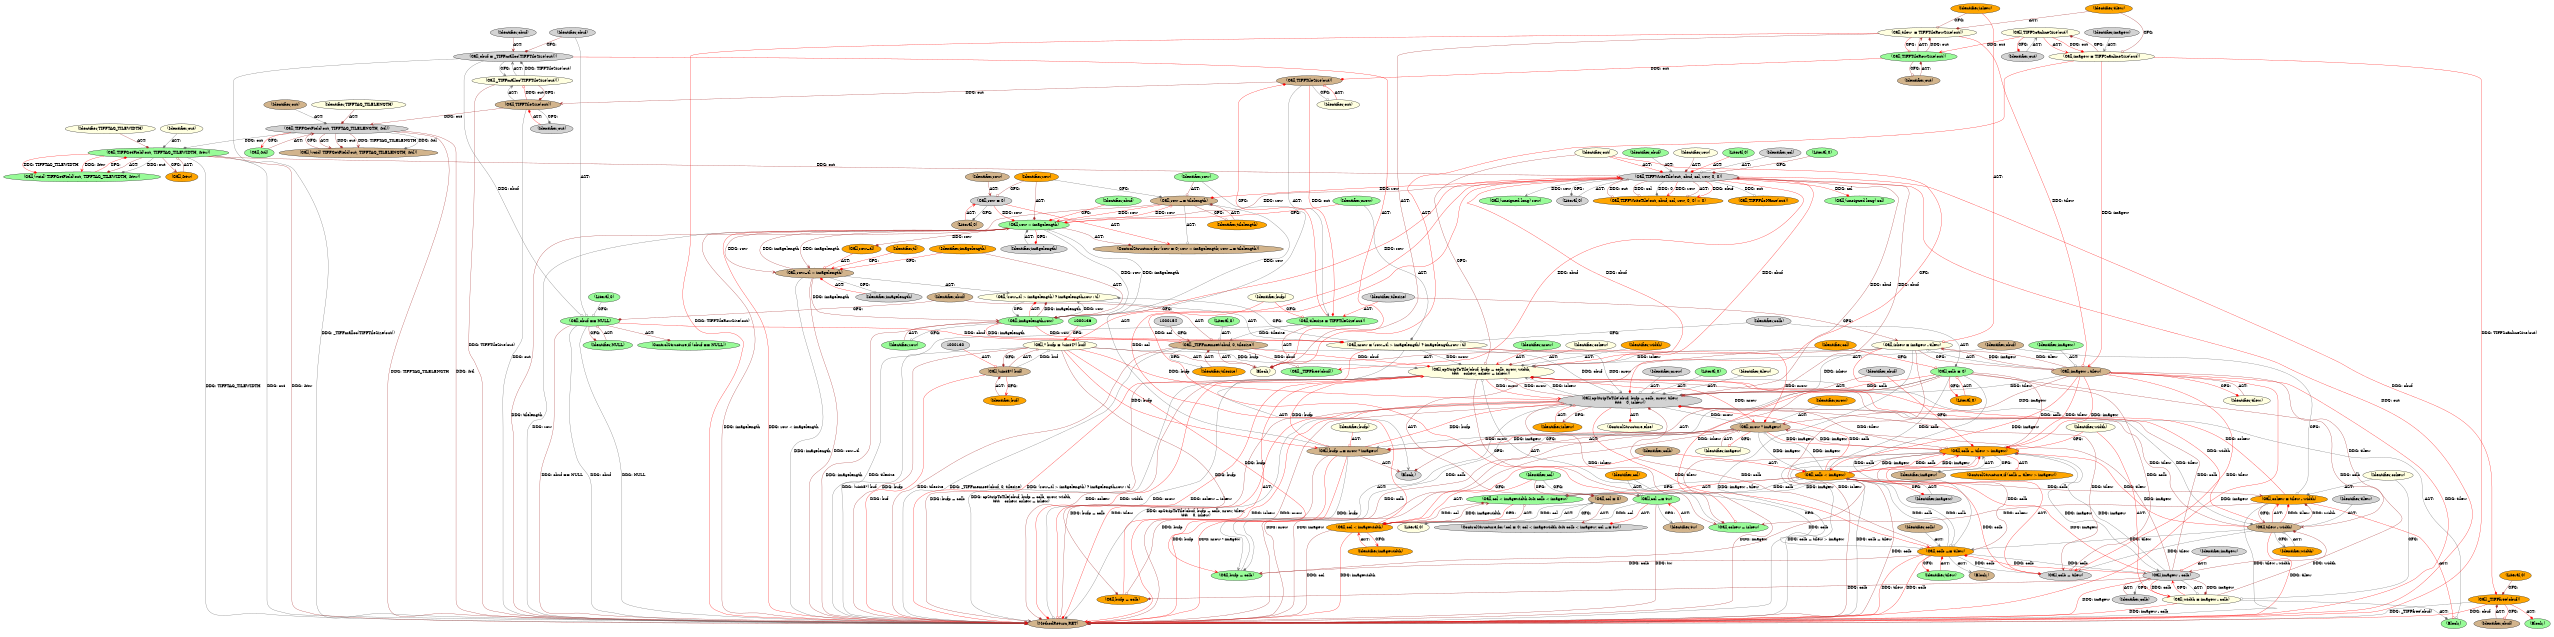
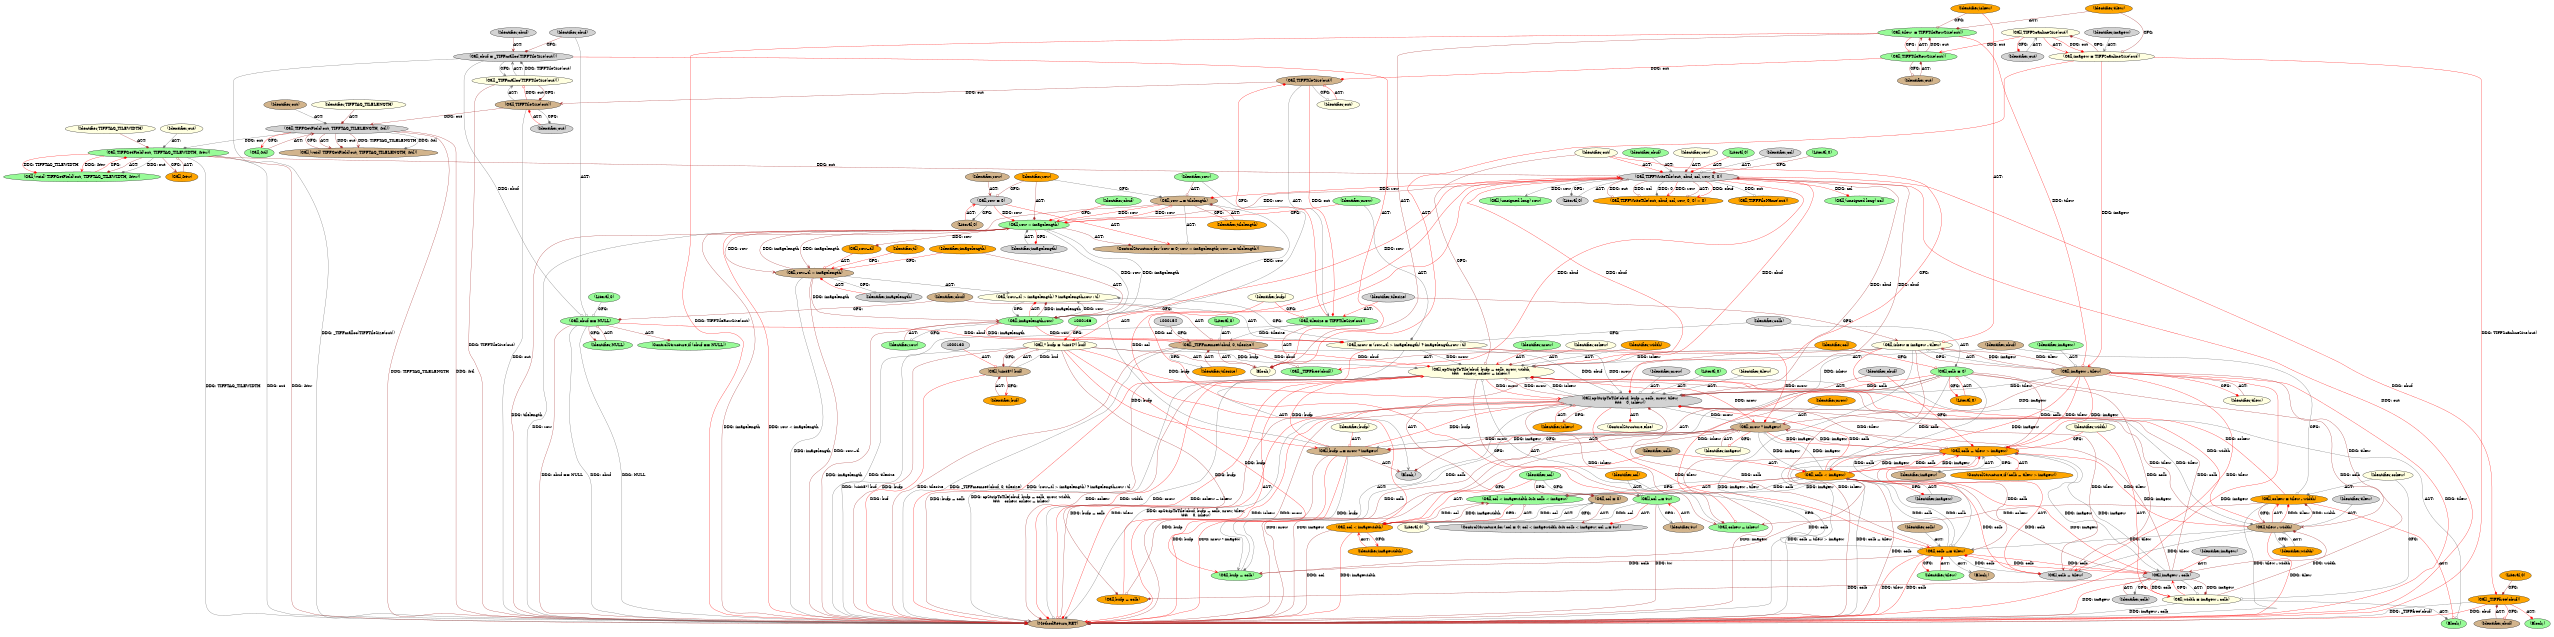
(1927, 33) -> (1927, 33)
(2045, 489) -> (1993, 519)
(2056, 564) -> (2056, 564)
(1634, 621) -> (1634, 621)
